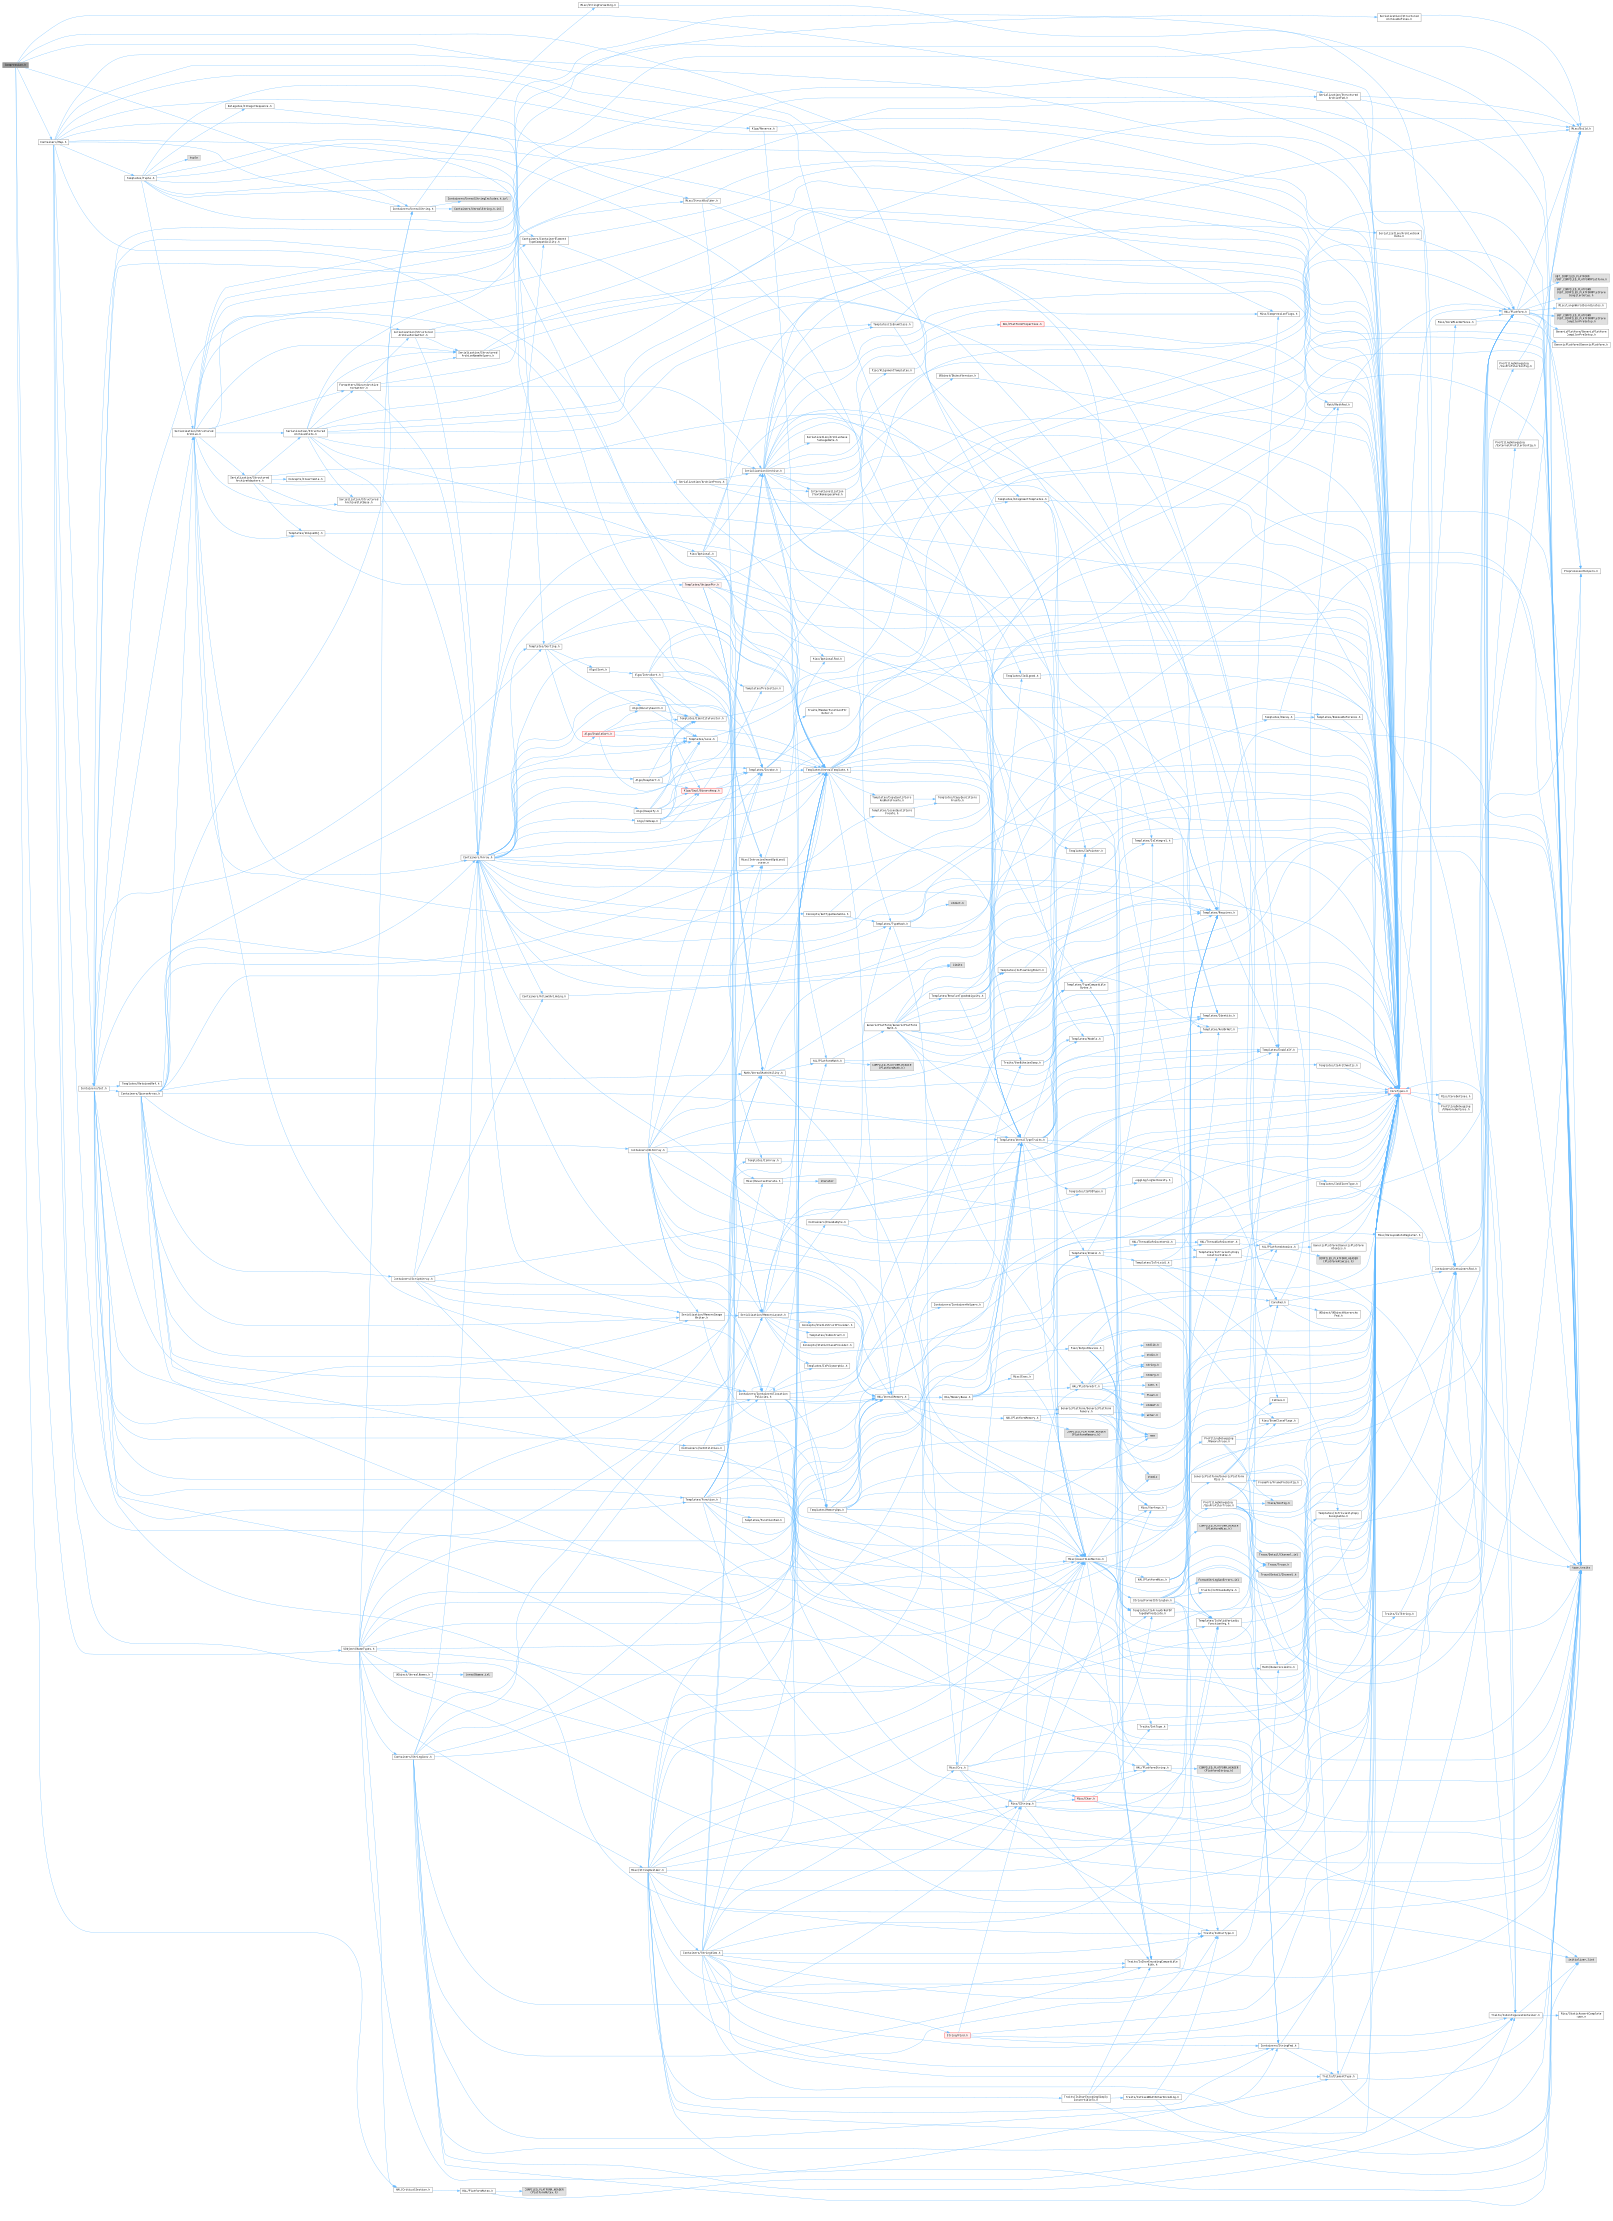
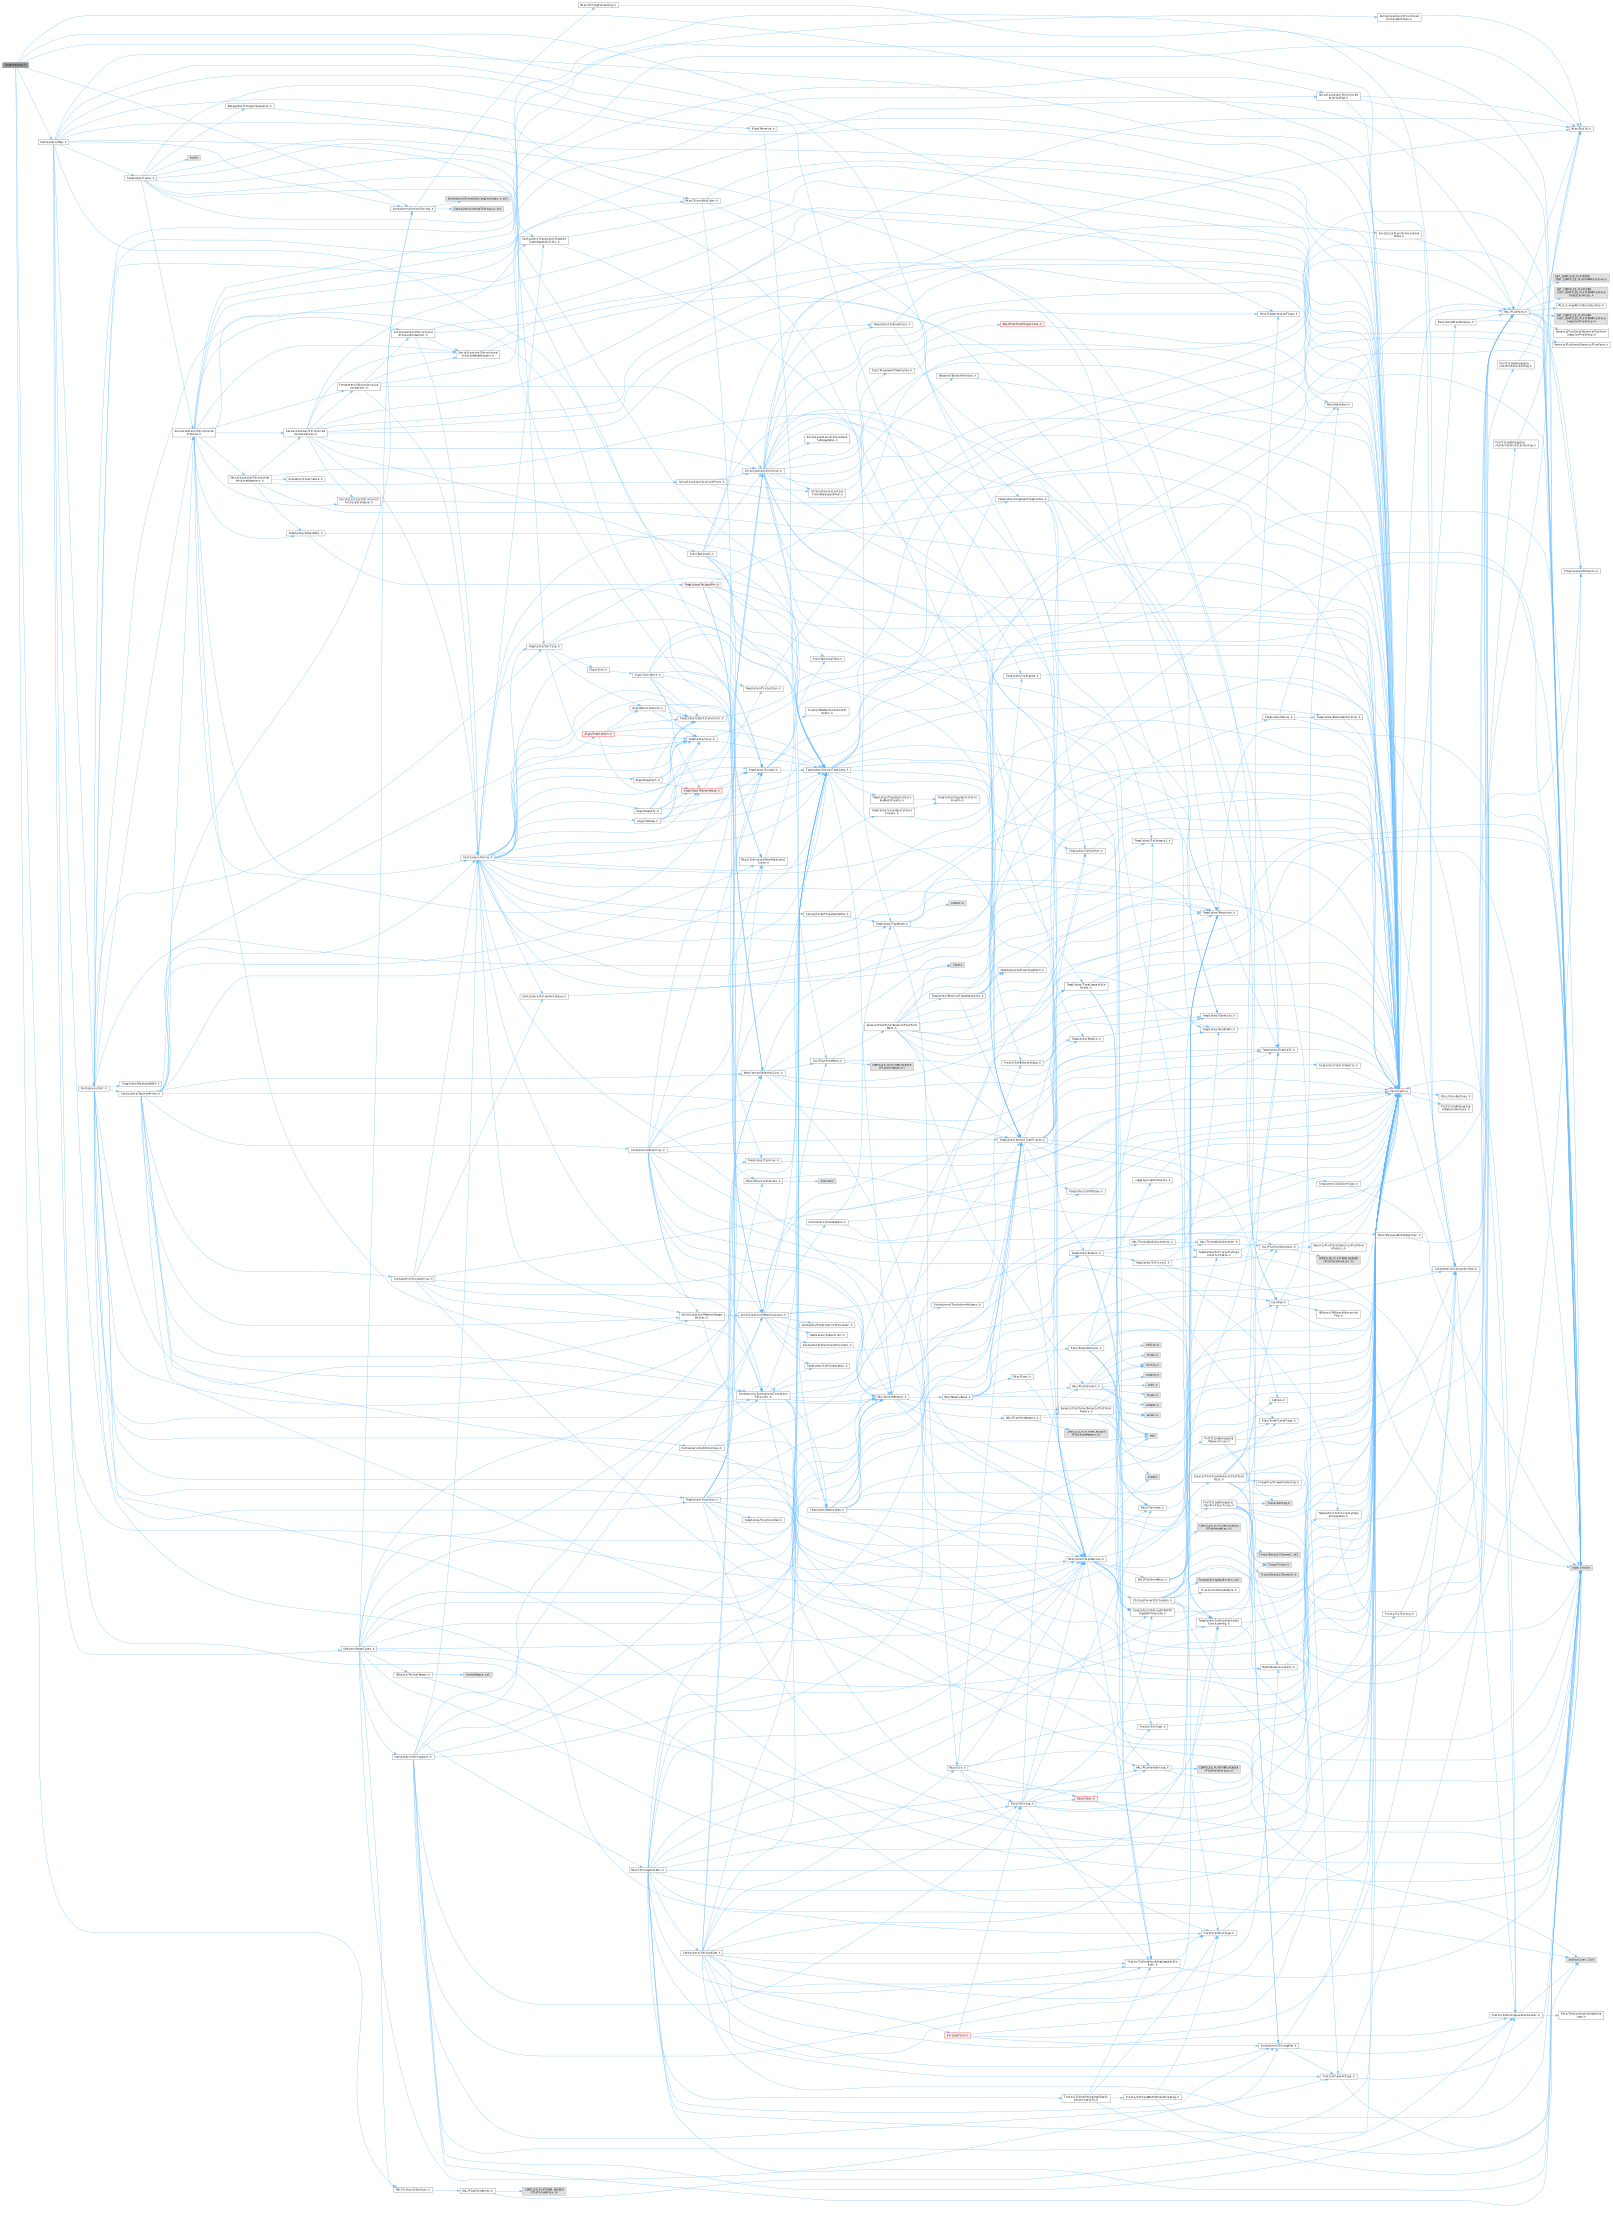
(1427, 1179) -> (1429, 1181)
(1114, 1187) -> (1113, 1264)
